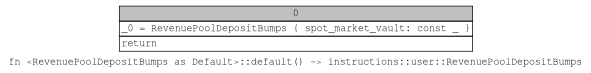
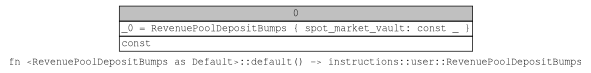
(139, 43) -> (137, 43)
